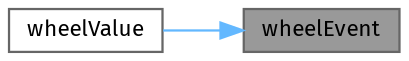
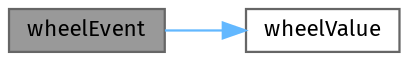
(192, 30) -> (194, 30)
